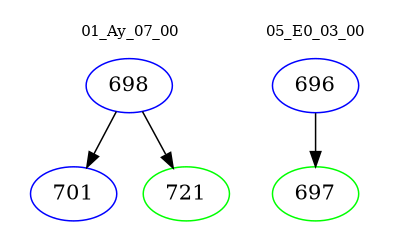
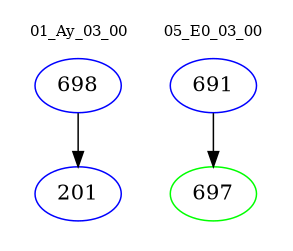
(130, 32) -> (79, 32)
(316, 86) -> (213, 86)
(74, 194) -> (78, 194)
(186, 194) -> none
